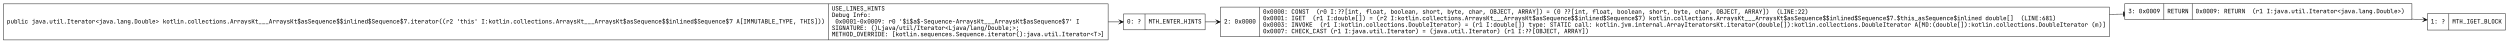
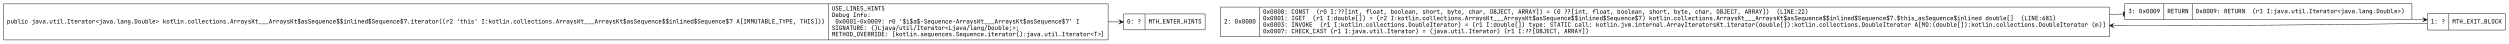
(1211, 22) -> (2271, 25)
(2477, 22) -> (2477, 22)
